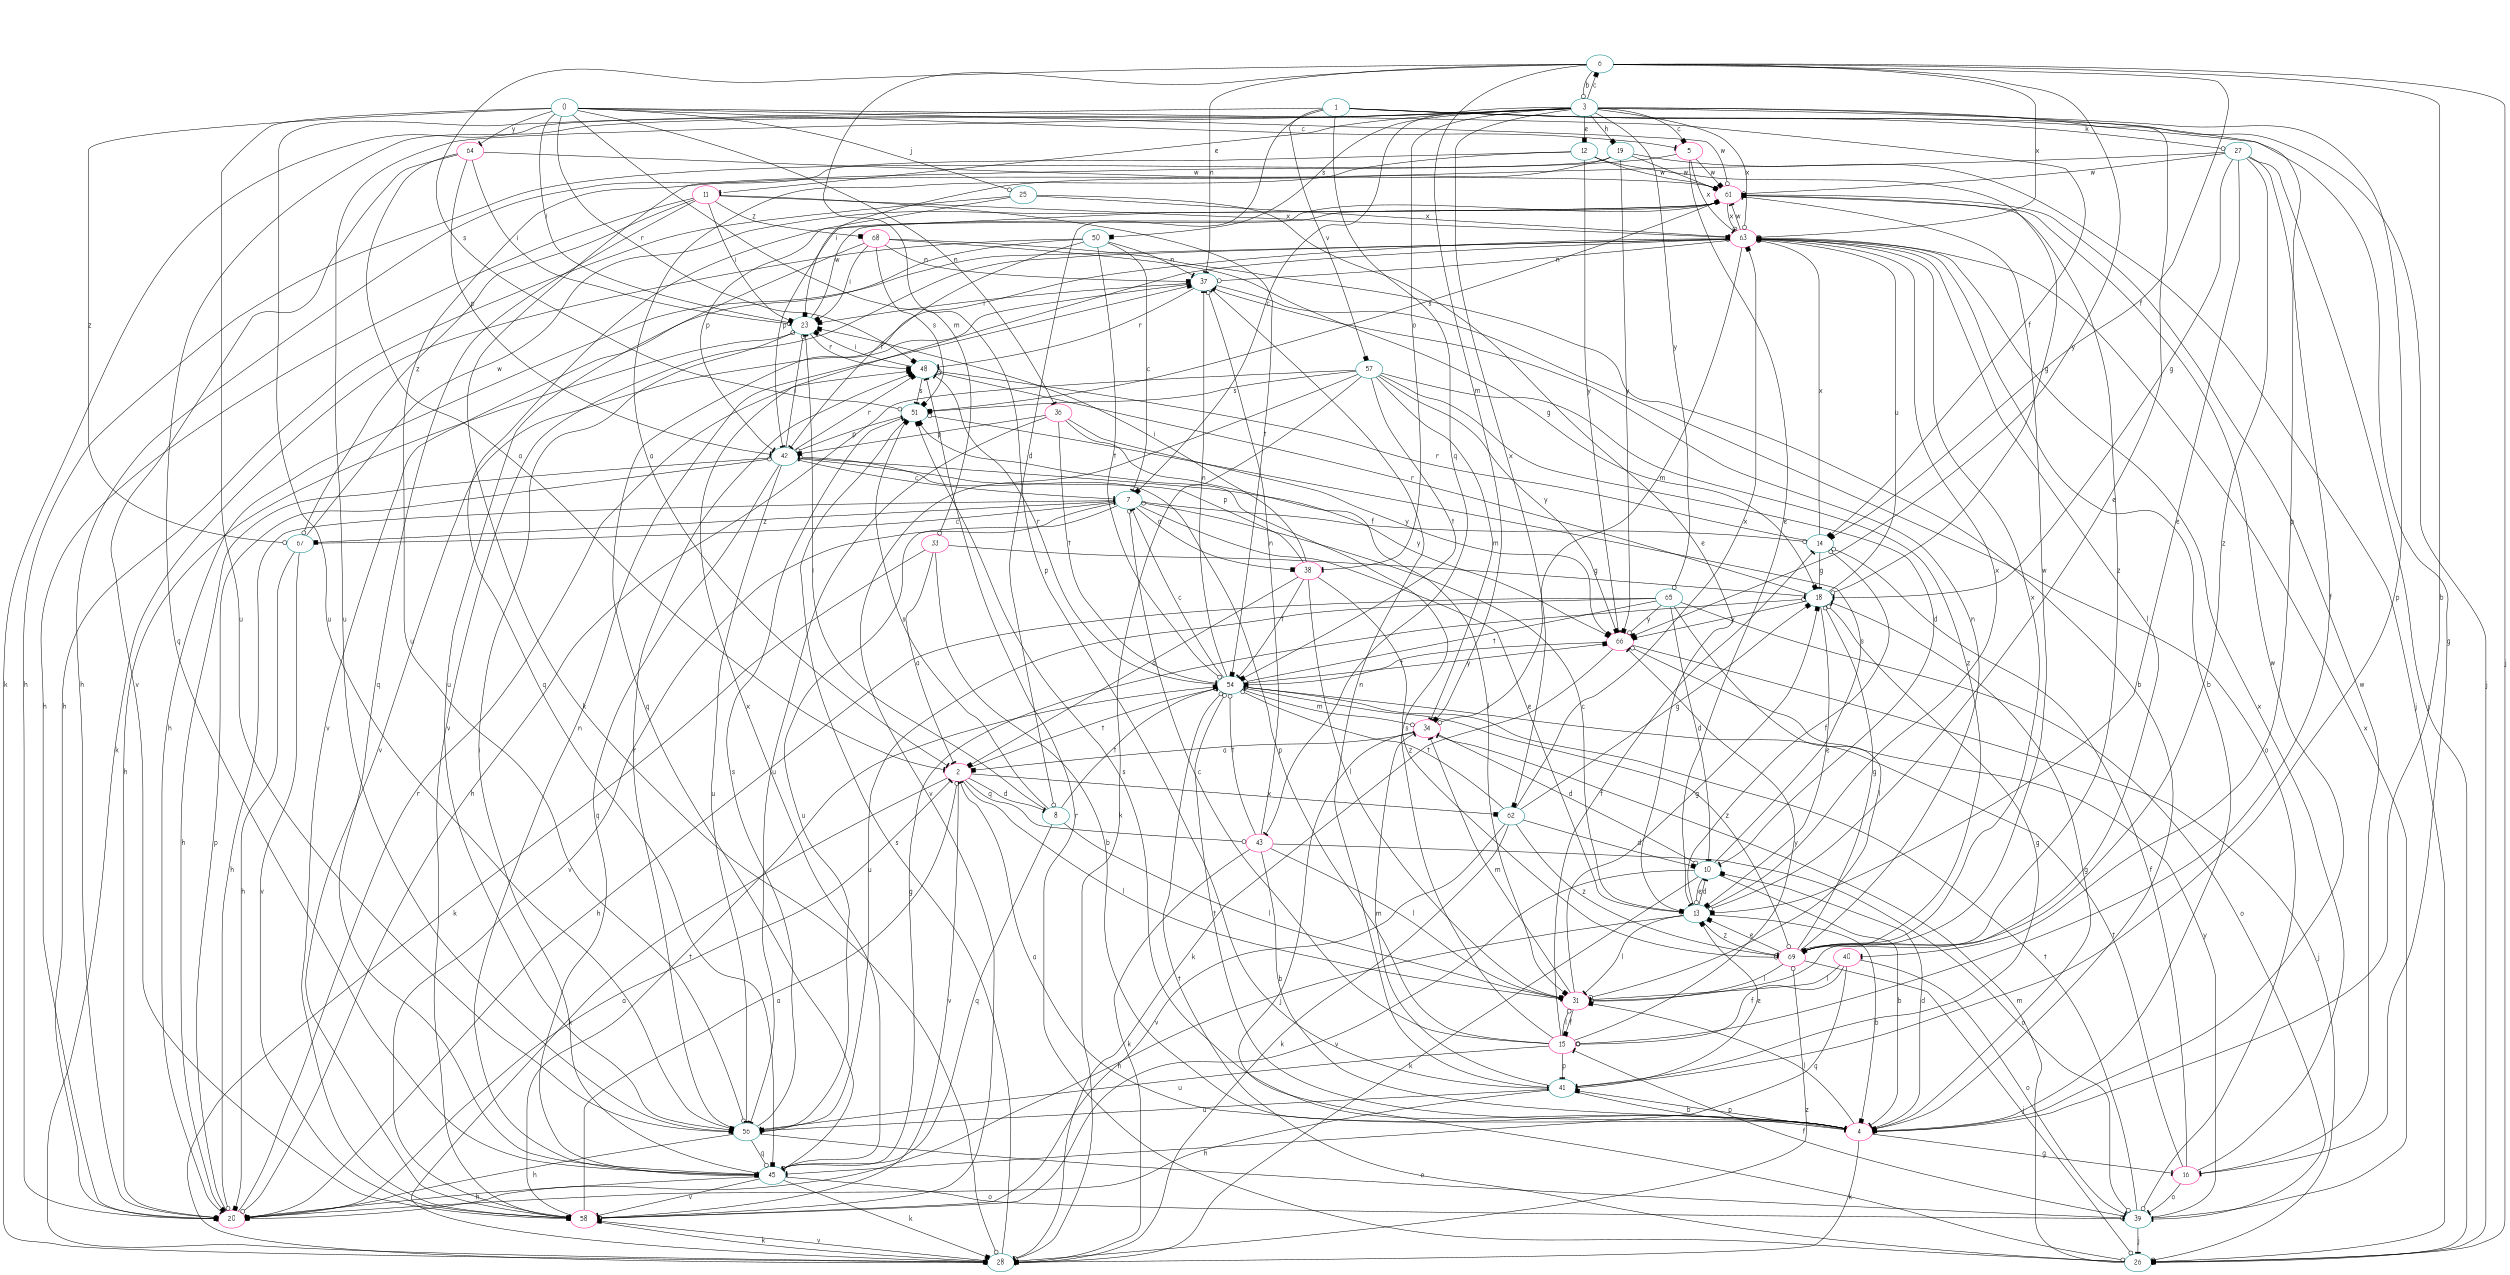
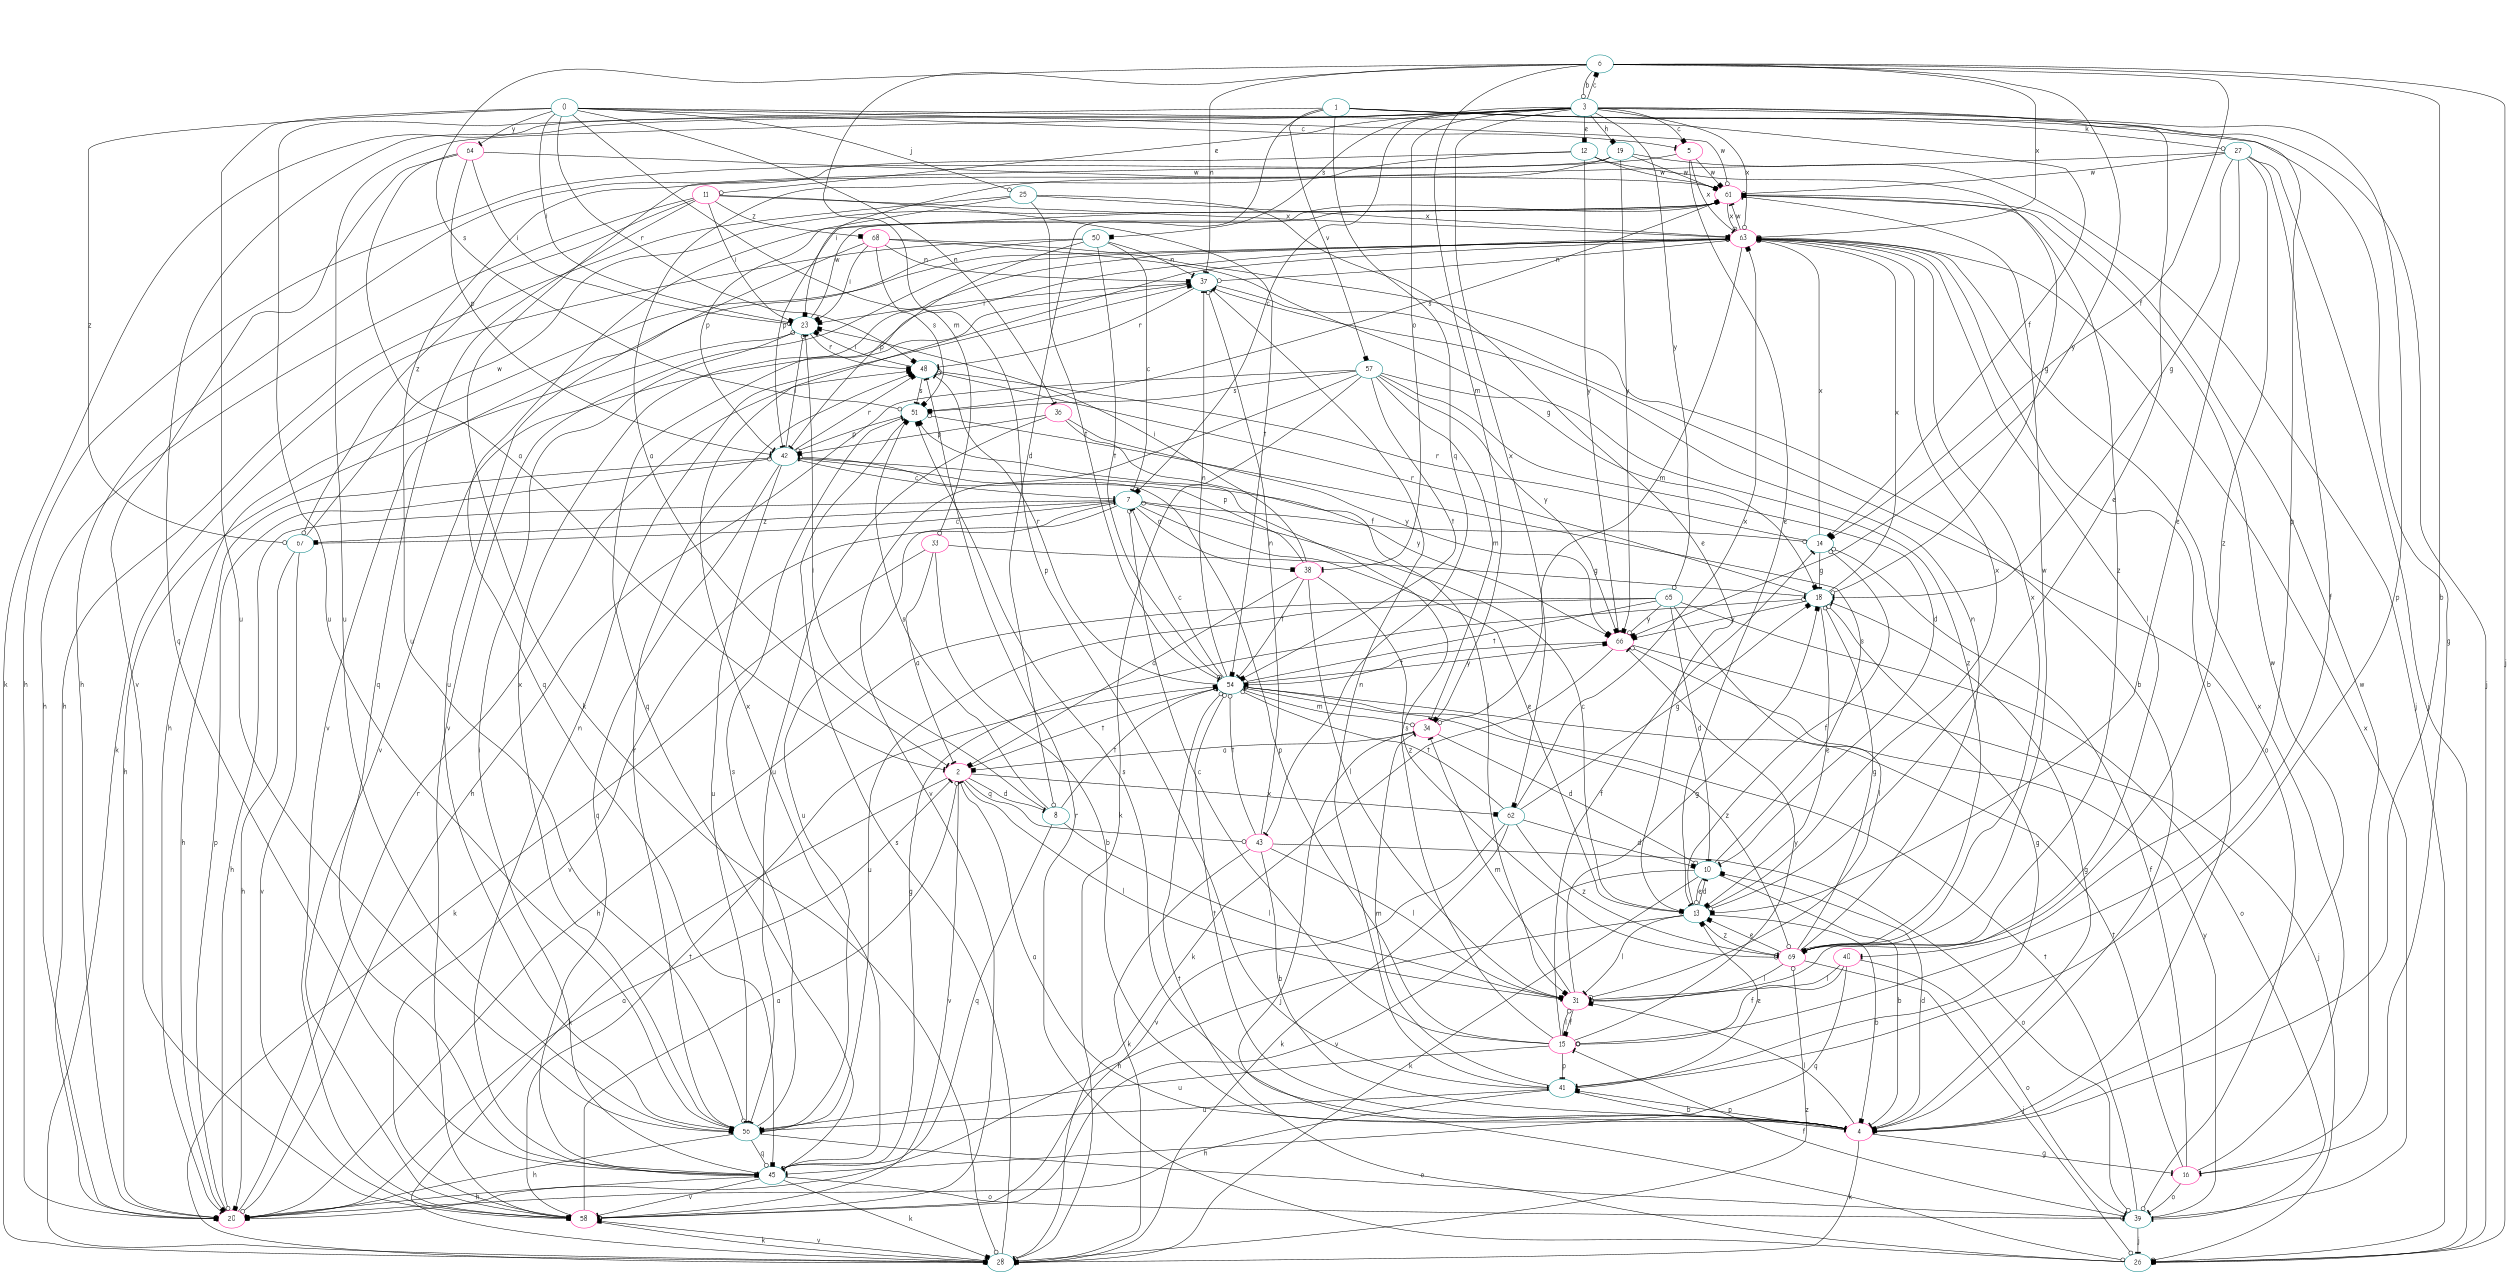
(1147, 149) -> (1147, 149)
(882, 347) -> (882, 347)
none -> (730, 368)
(1897, 413) -> (1897, 413)
(1079, 590) -> (1090, 457)
(1894, 907) -> none
